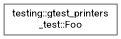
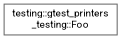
(61, 20) -> (61, 20)
